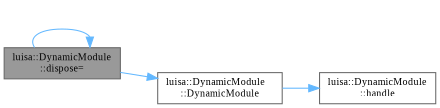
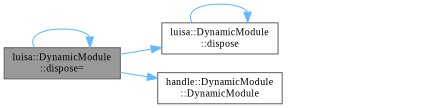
none -> (220, 38)
(220, 88) -> (220, 88)
(378, 88) -> none
